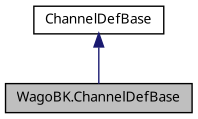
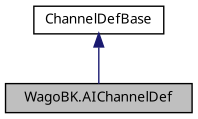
(99, 98) -> (99, 98)
